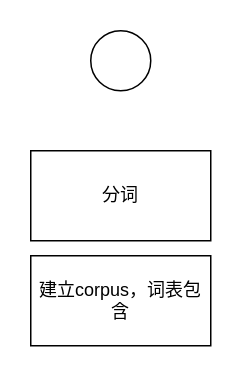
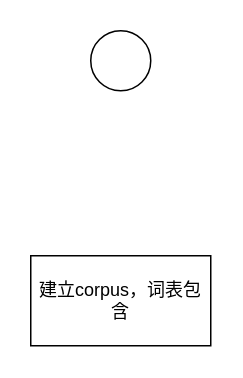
(121, 196) -> none
